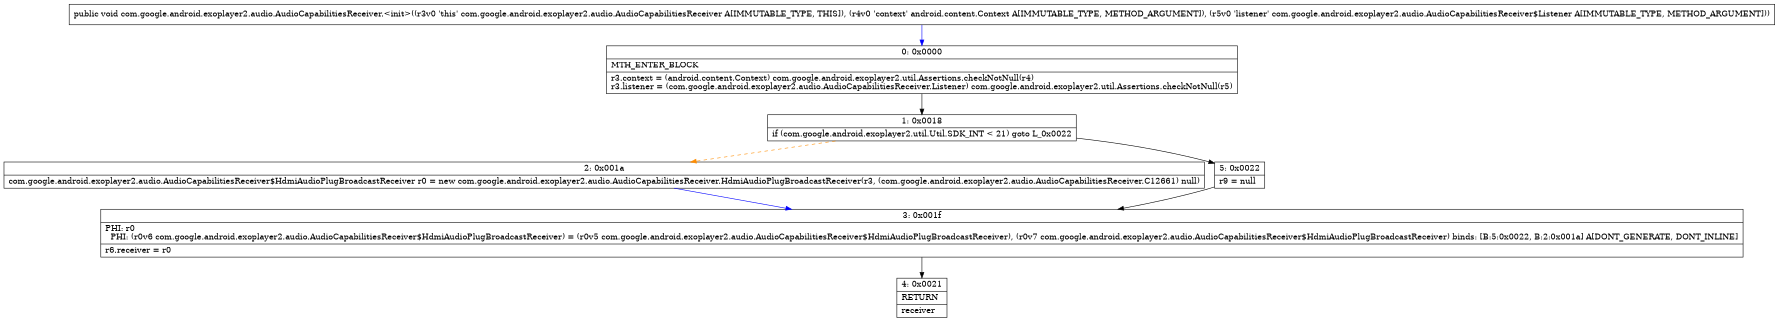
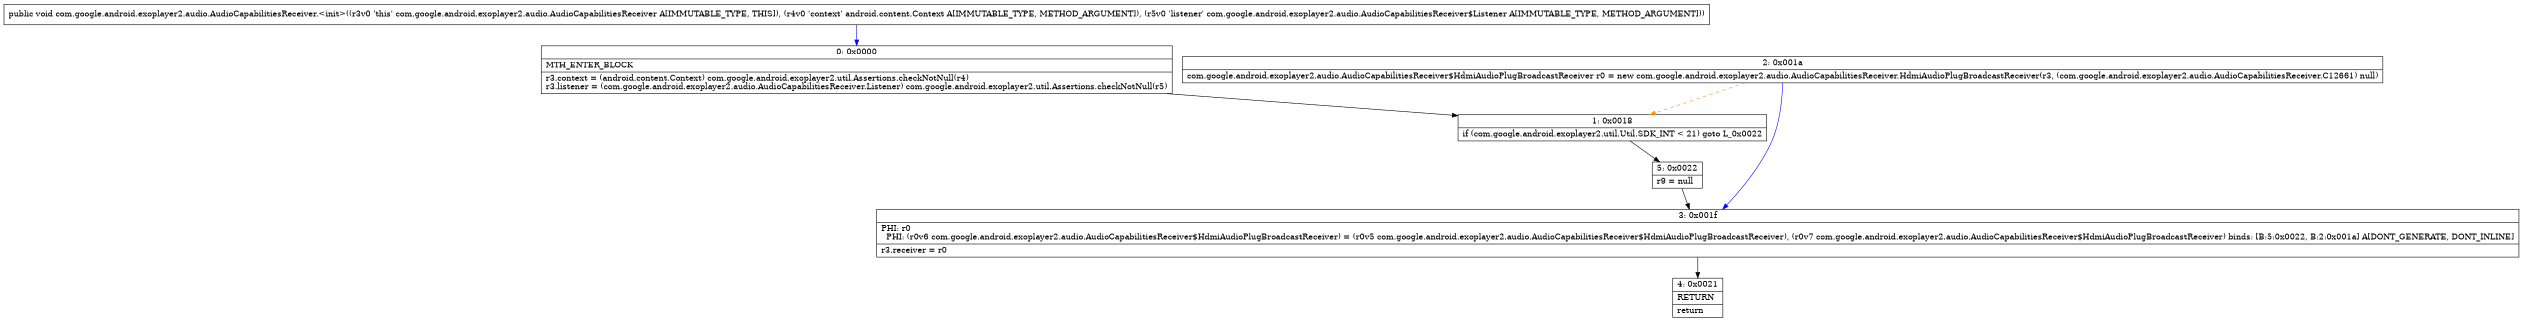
(766, 151) -> (1700, 98)
(138, 250) -> (914, 250)
(918, 311) -> (1690, 311)
